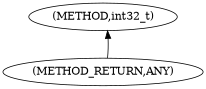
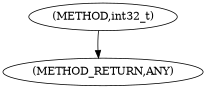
(108, 48) -> (98, 41)
